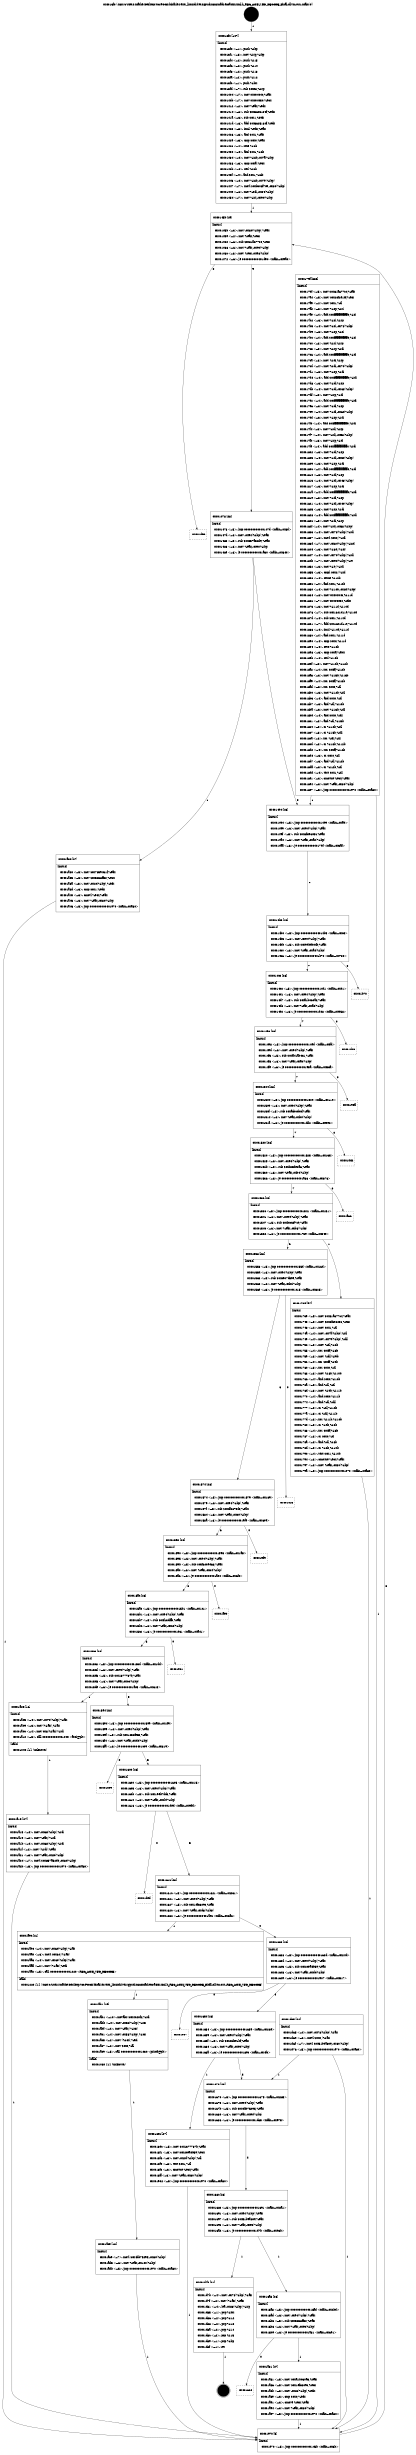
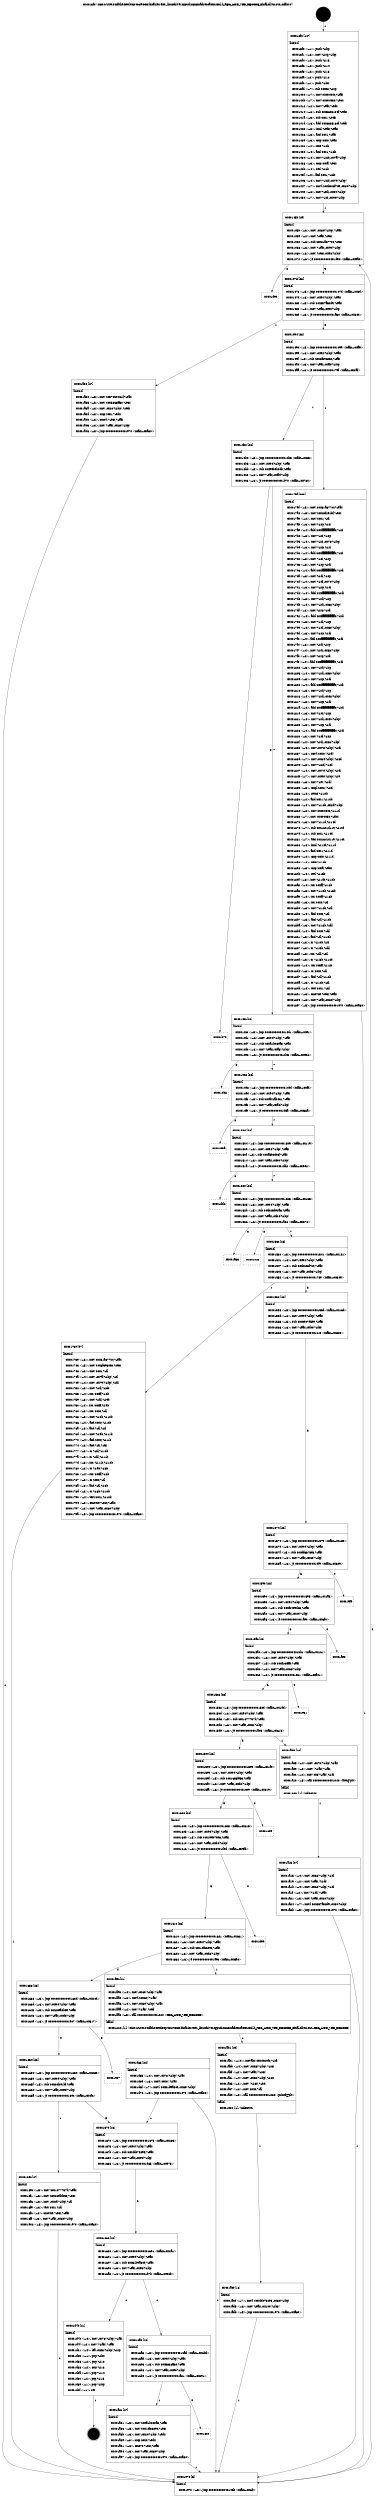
(311, 799) -> (324, 432)
(286, 1396) -> (259, 1240)
